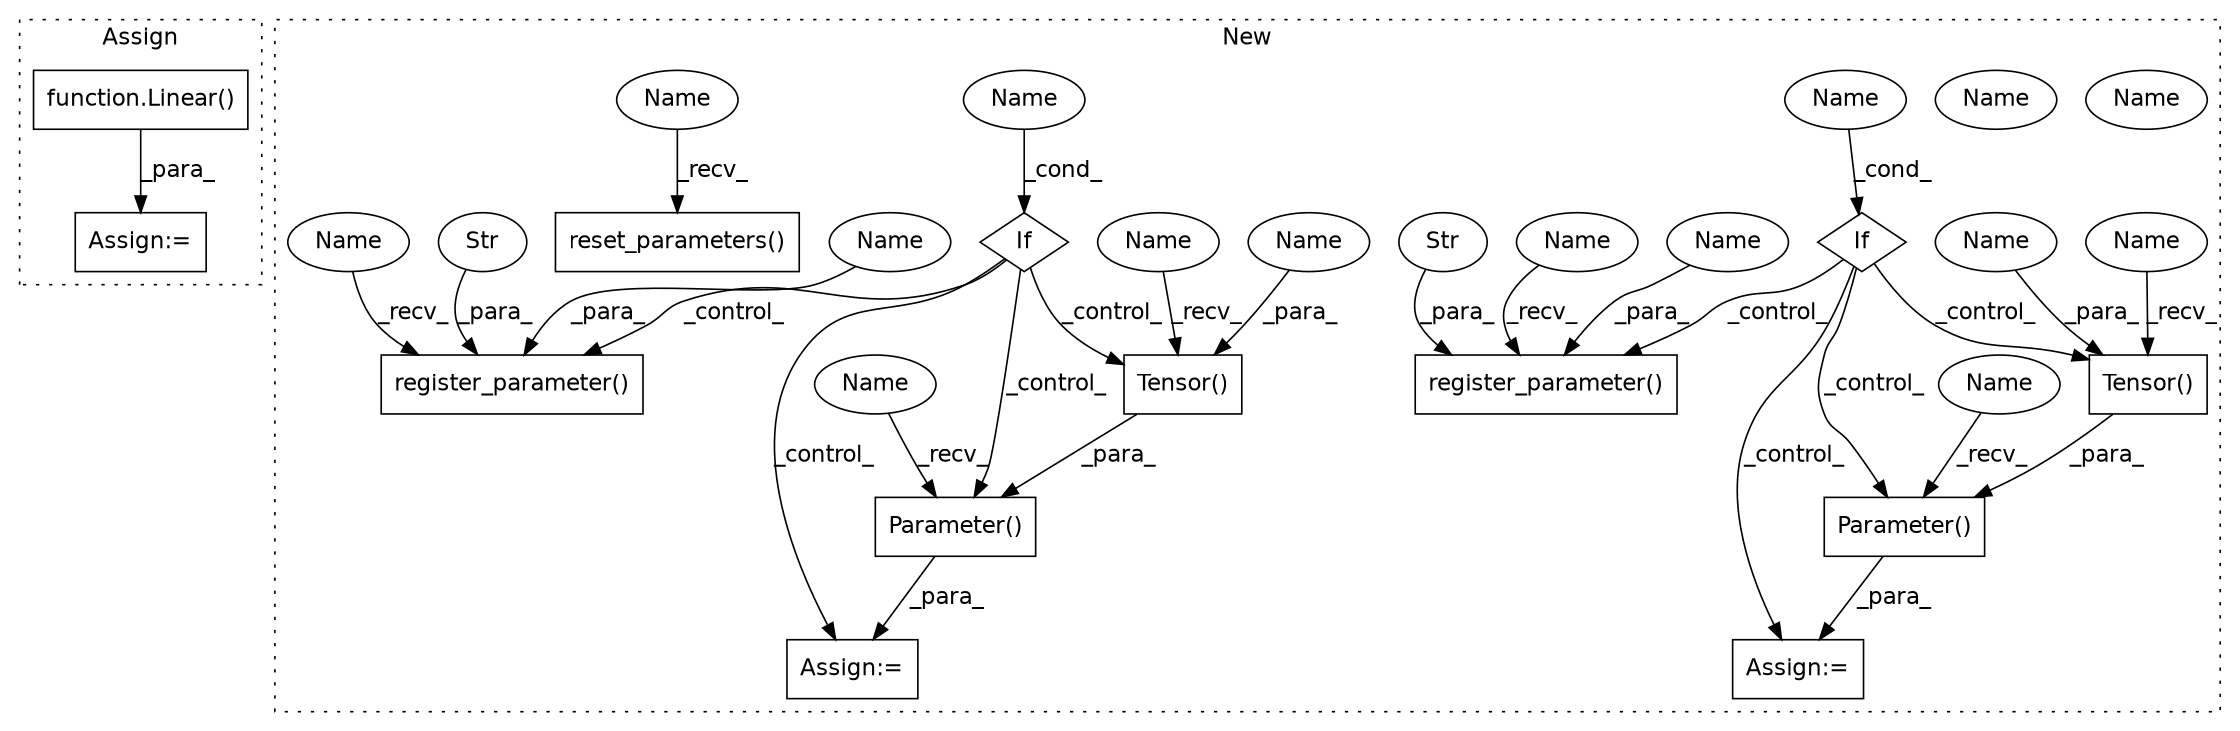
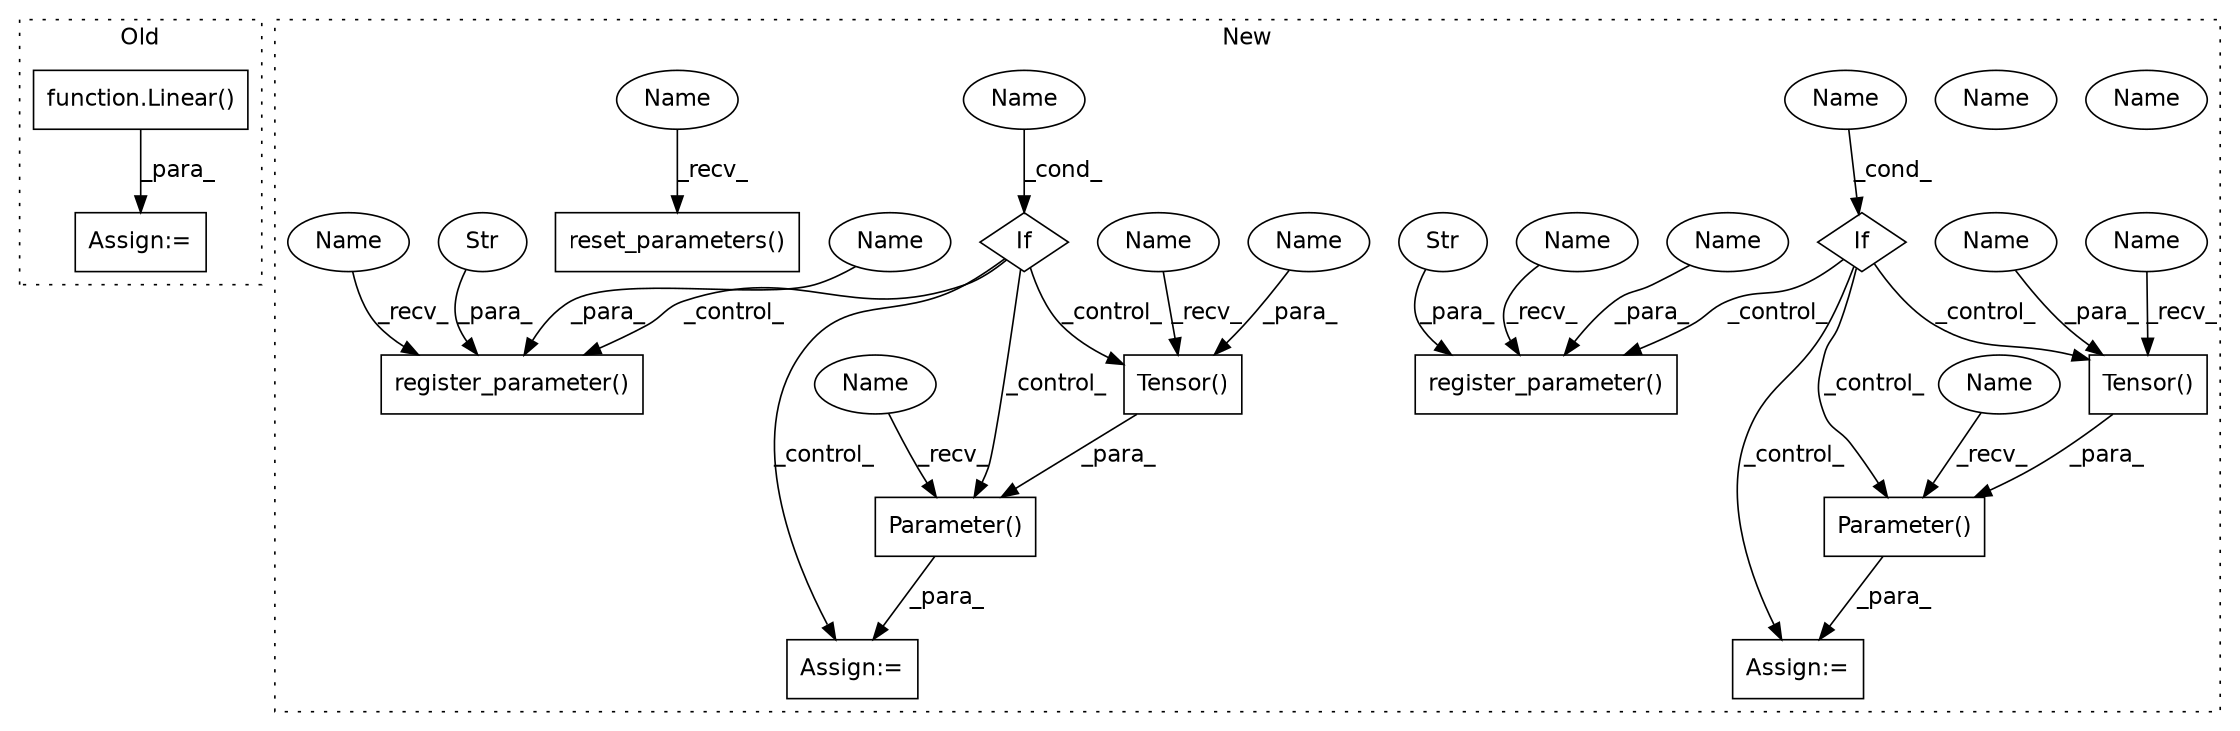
(141, 38) -> (141, 38)
